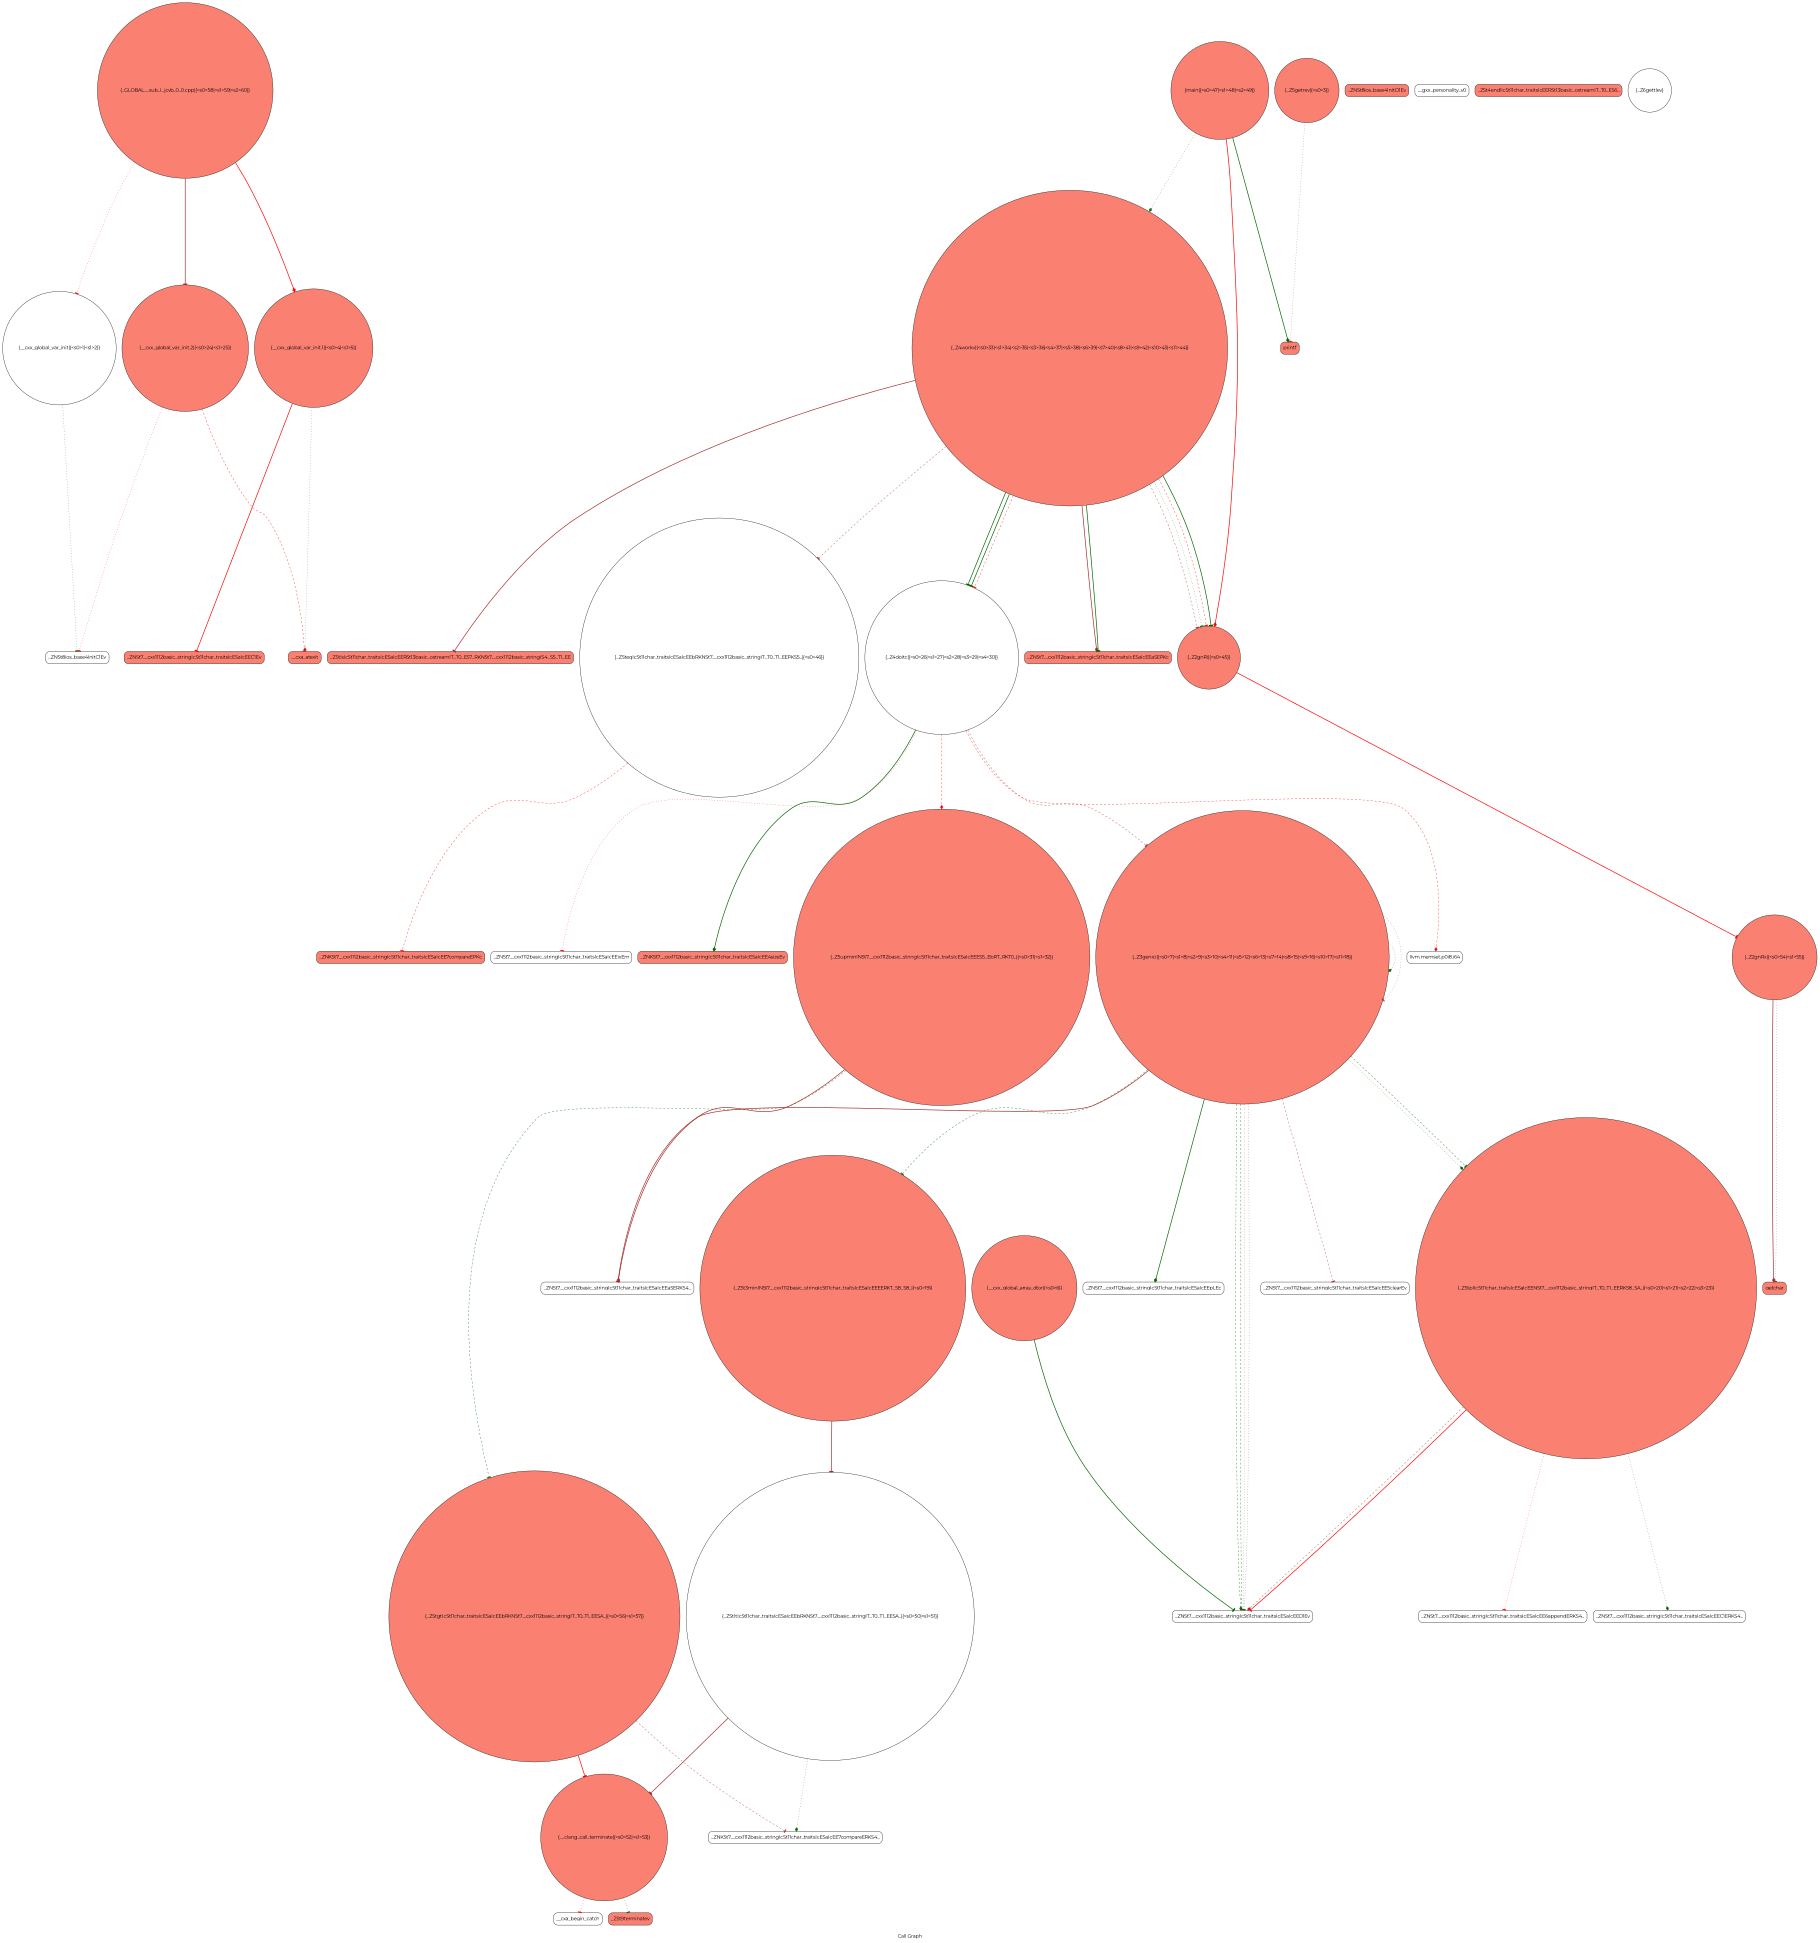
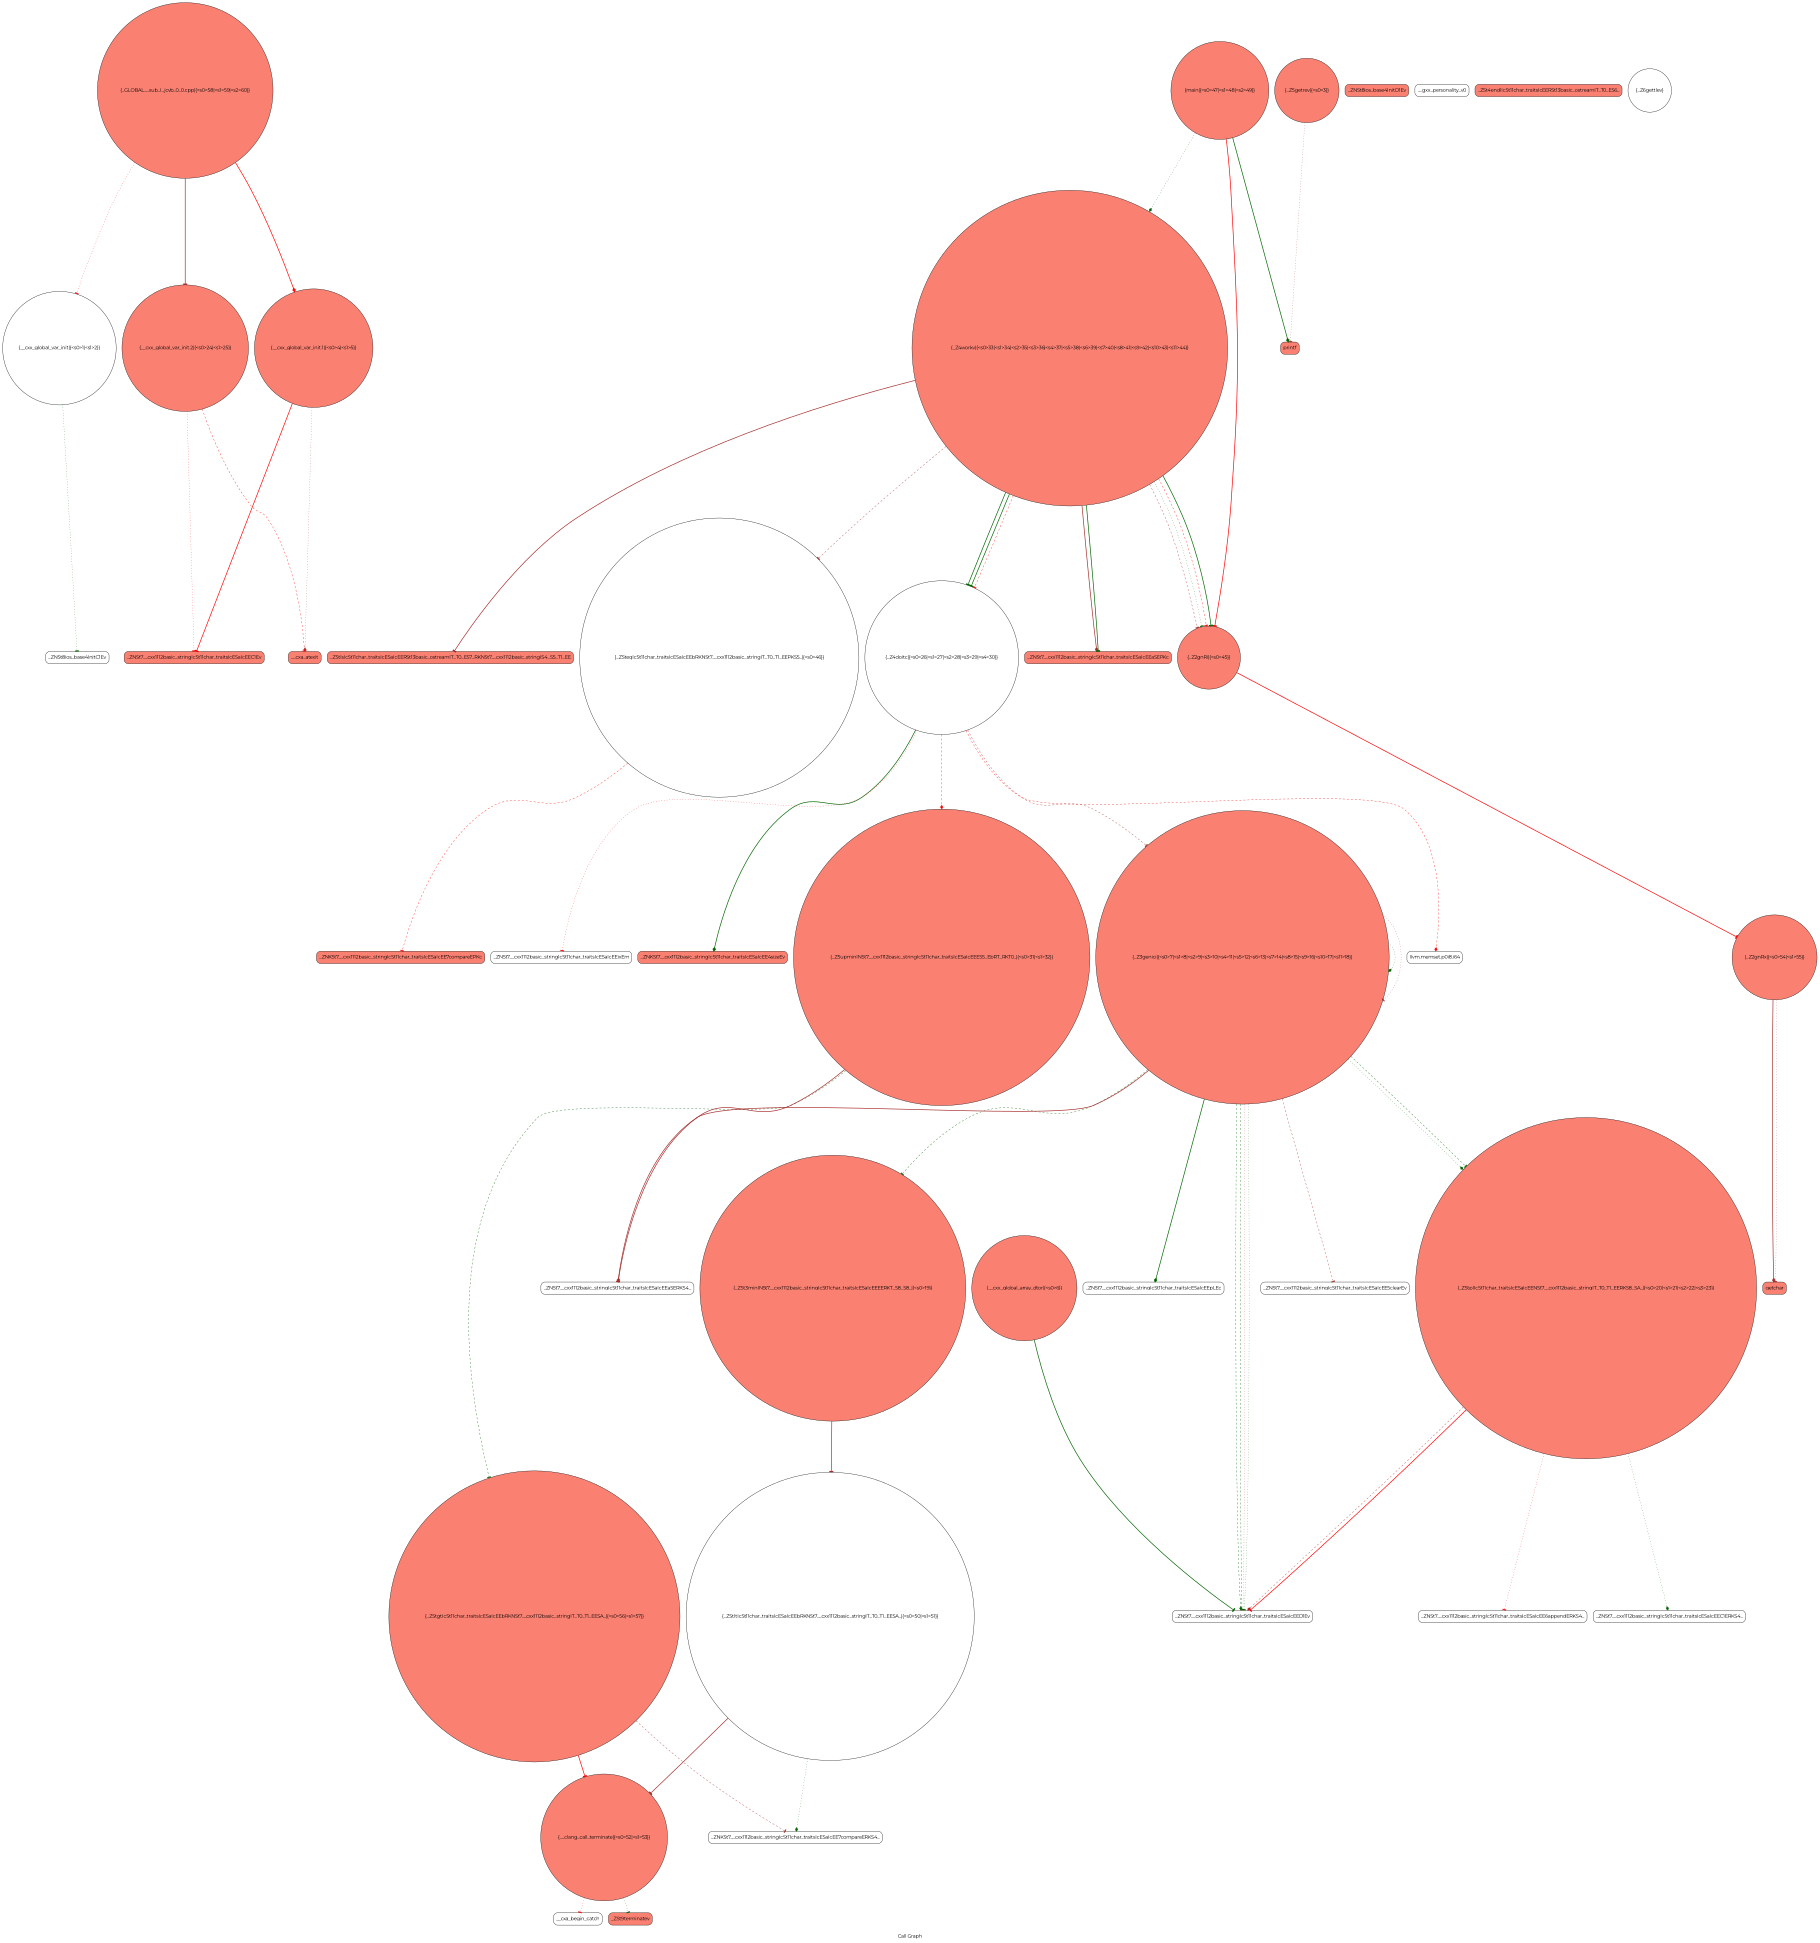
(1237, 382) -> (1237, 382)
(118, 527) -> (191, 531)
